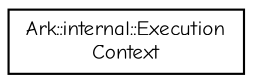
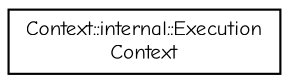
(126, 42) -> (144, 42)
